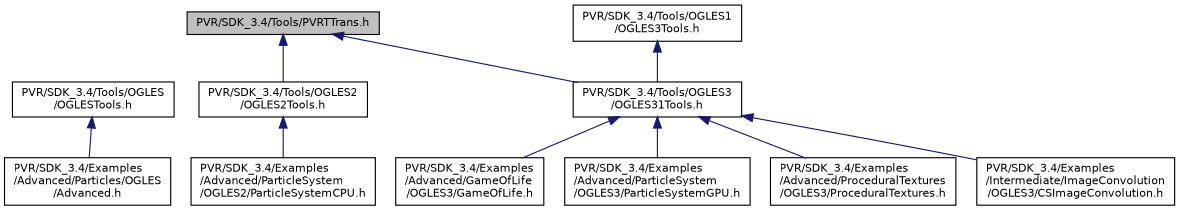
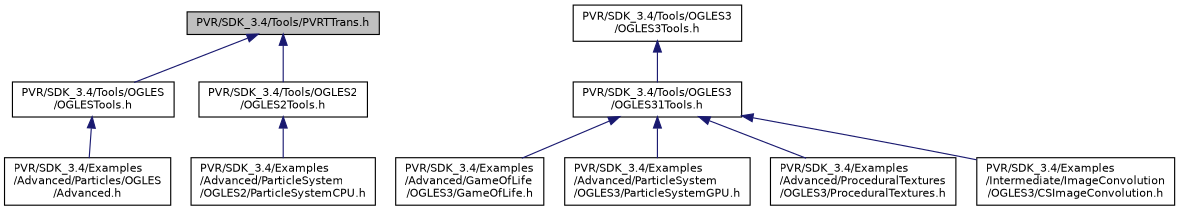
(657, 23) -> (657, 23)
(460, 59) -> (191, 60)
